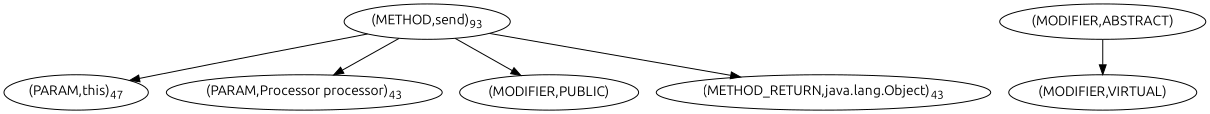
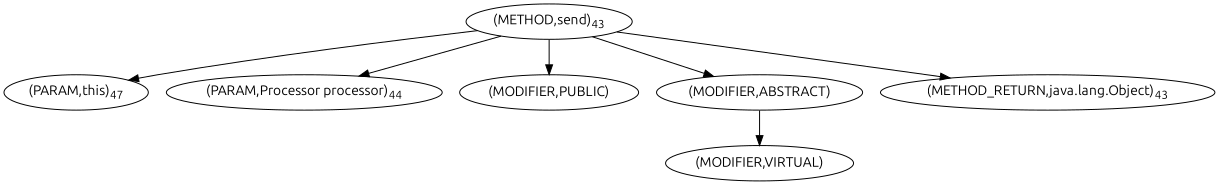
(476, 20) -> (598, 20)
none -> (648, 55)
(396, 91) -> (396, 91)
